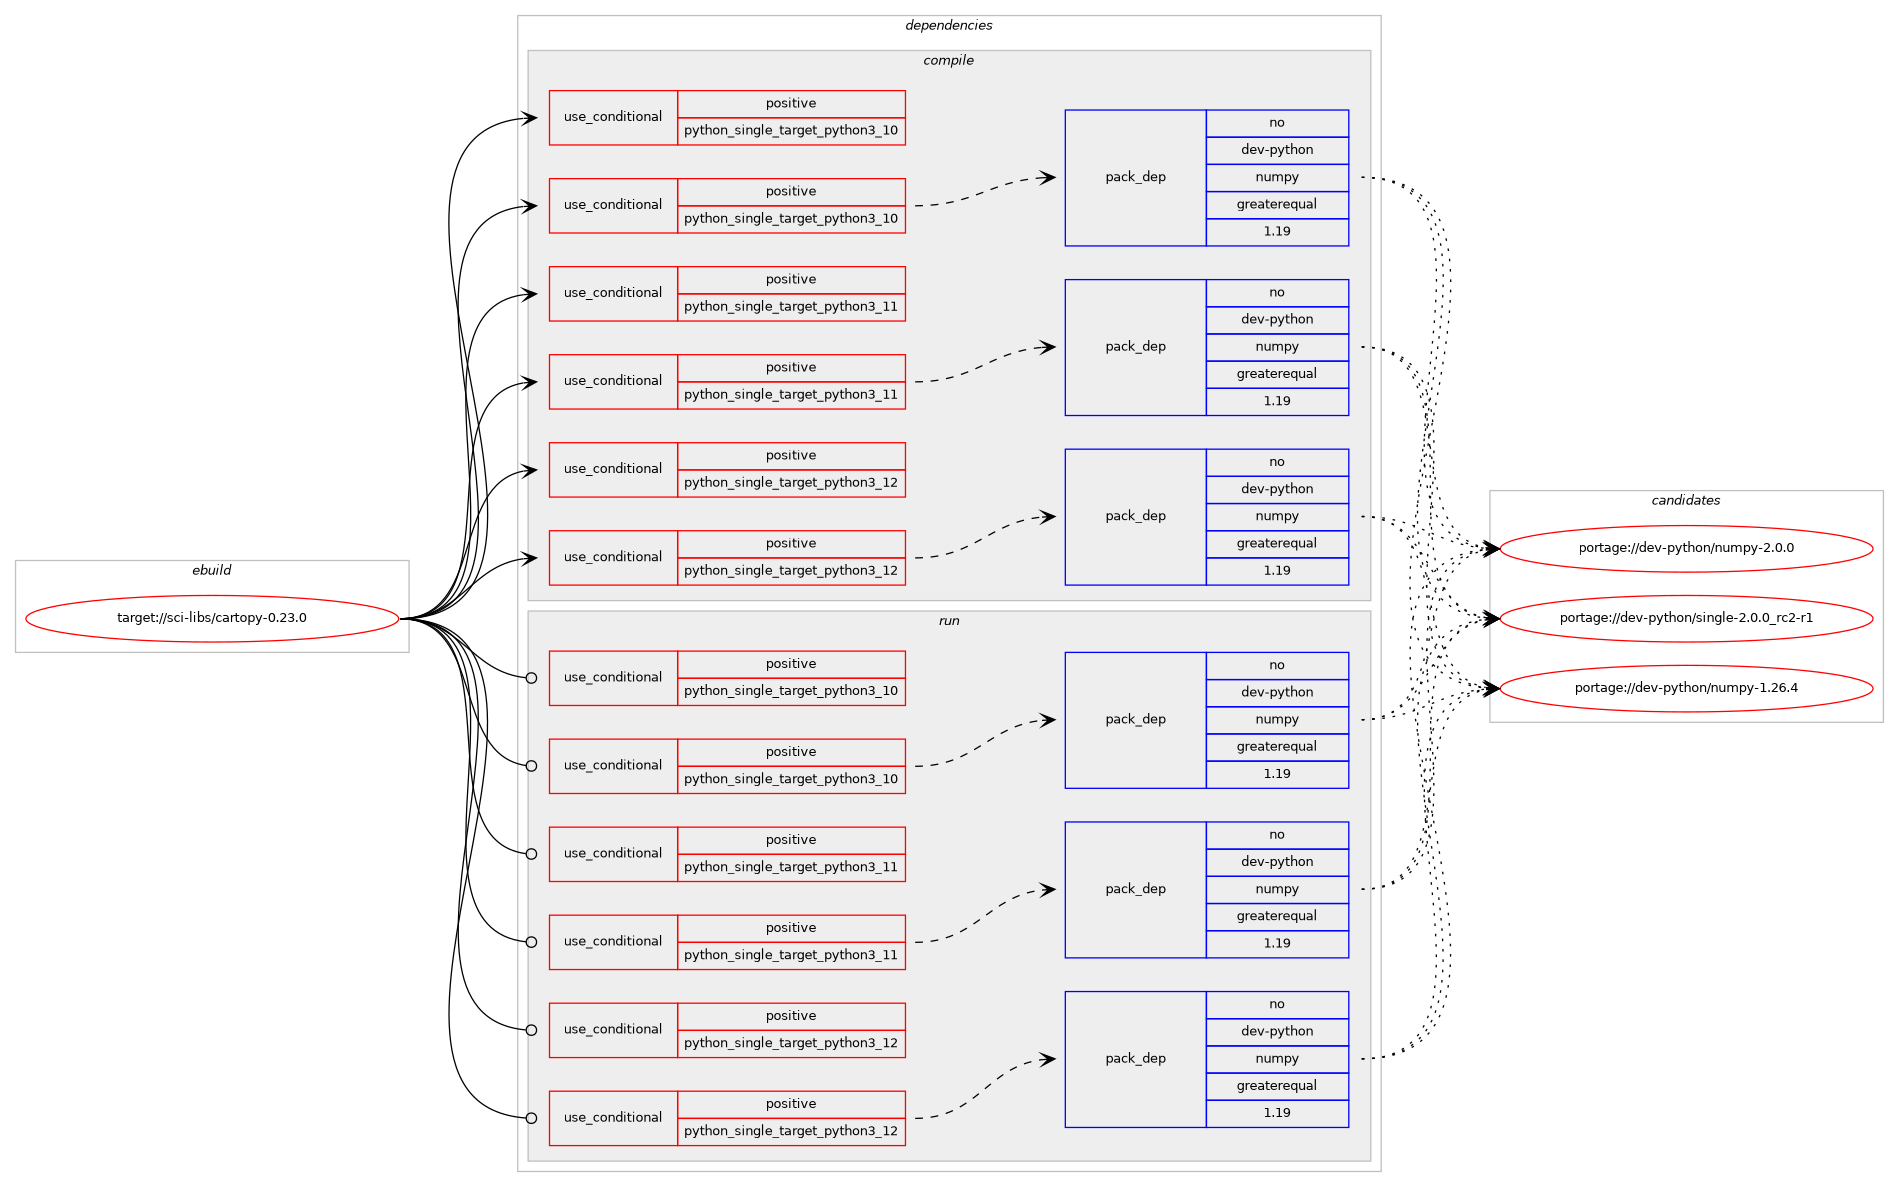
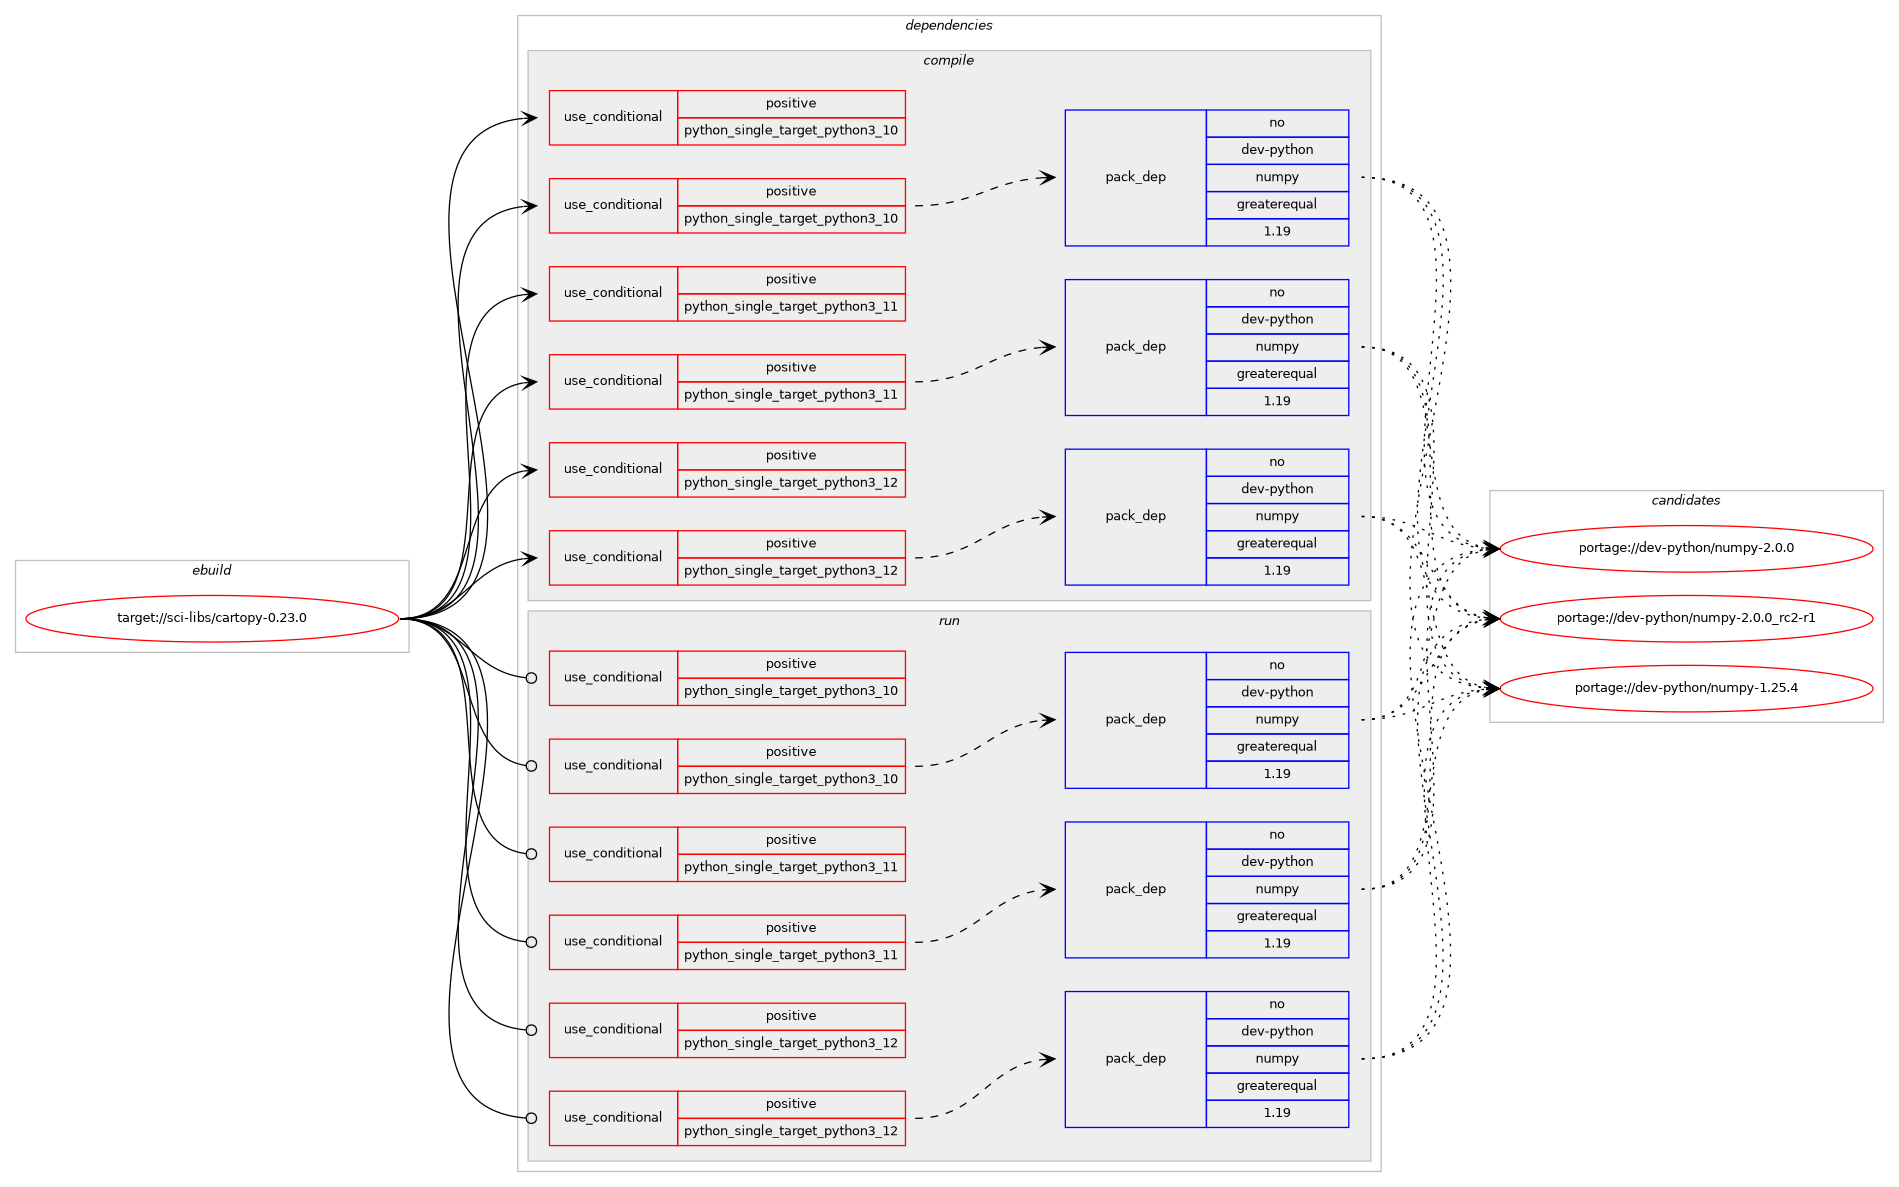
(1687, 619) -> (1687, 619)
(1687, 689) -> (1687, 689)
